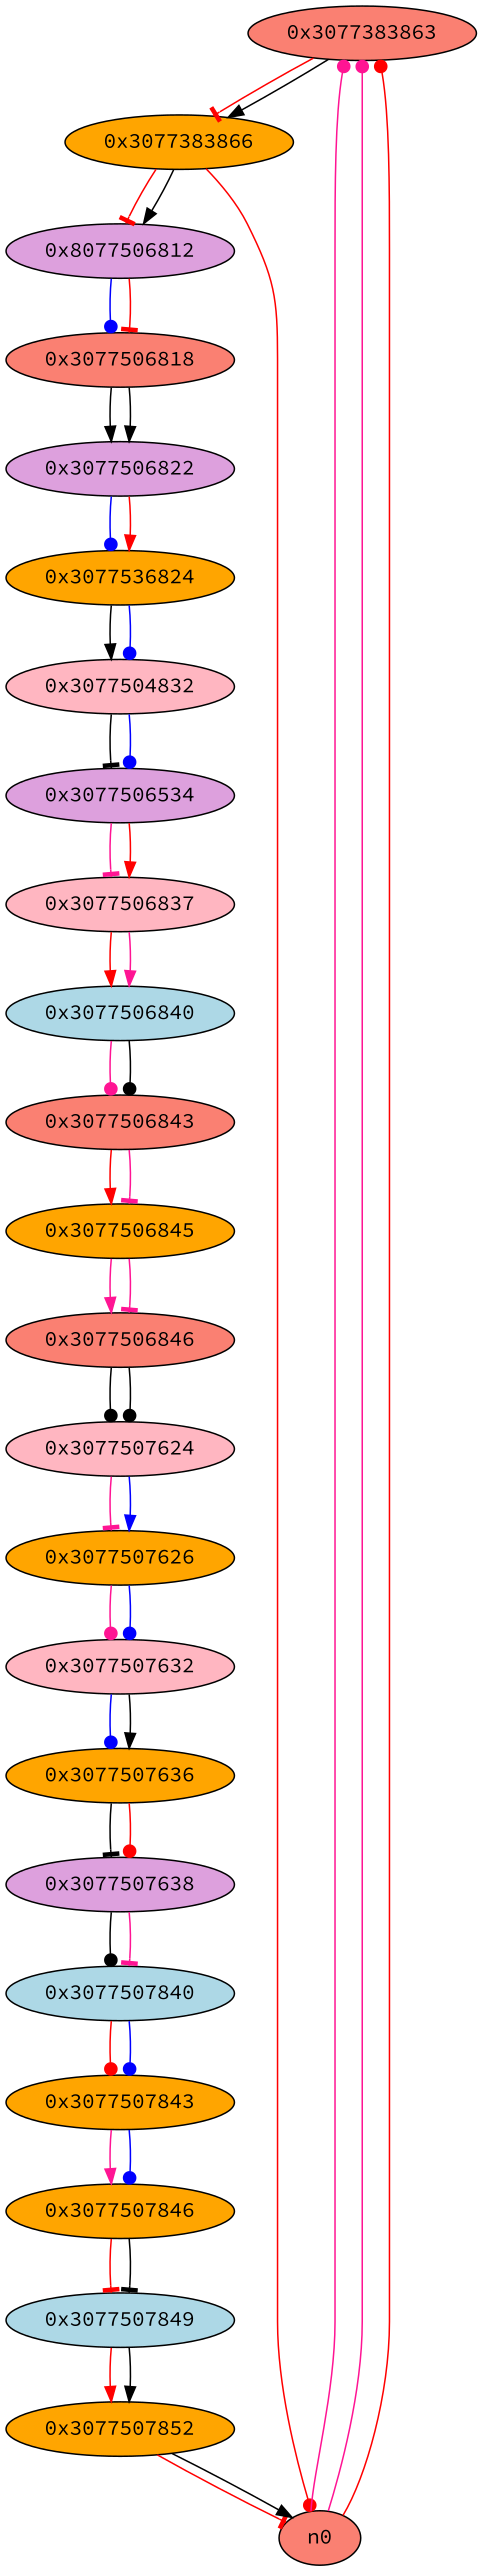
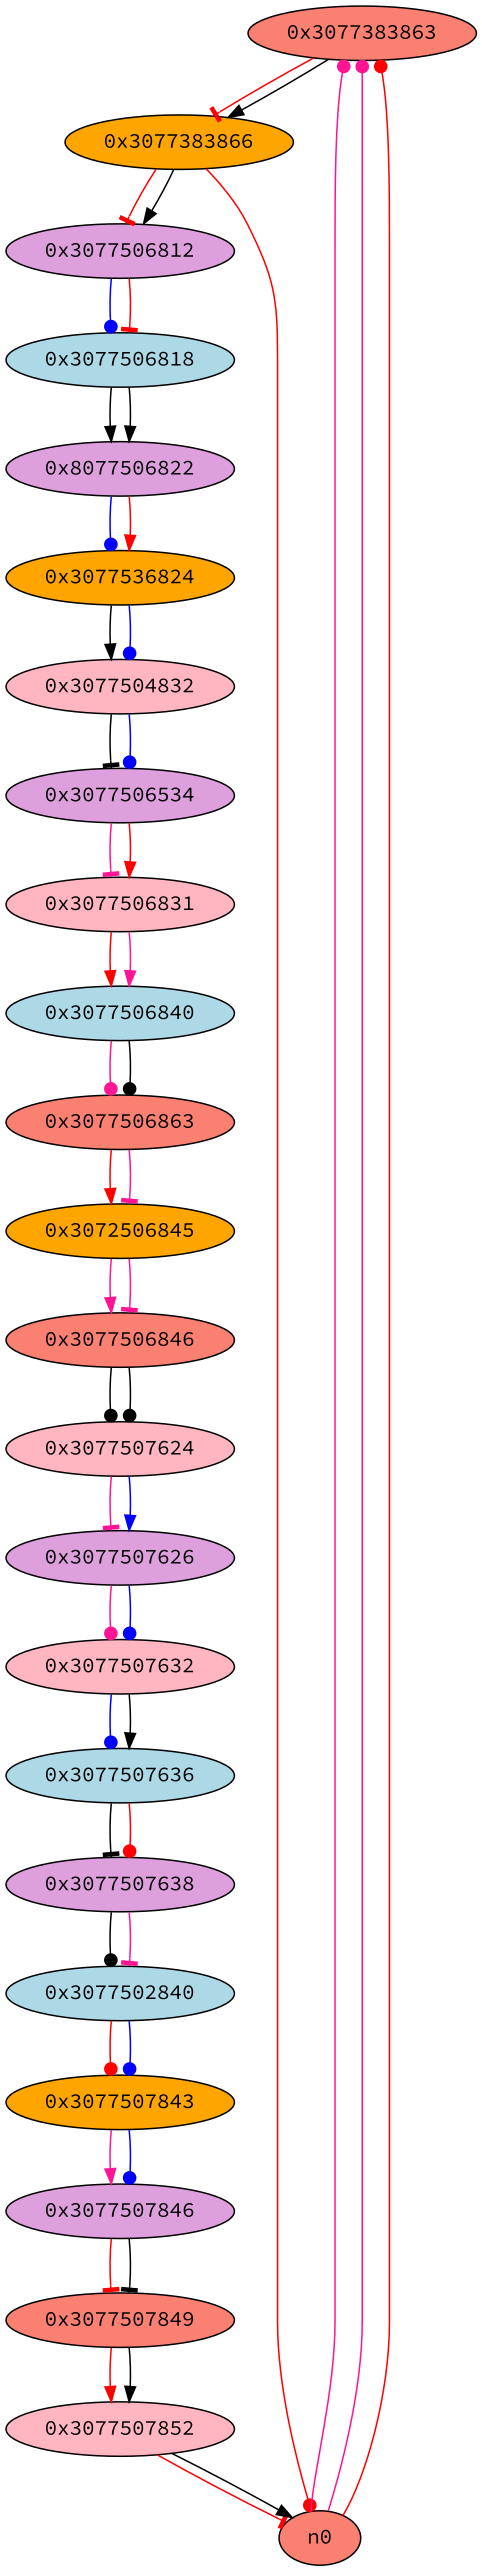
(120, 251) -> (120, 251)
(120, 360) -> (120, 360)
(120, 469) -> (120, 469)
(120, 904) -> (120, 904)
(120, 1122) -> (120, 1122)
(120, 1231) -> (120, 1231)
(120, 1558) -> (120, 1558)
(120, 1776) -> (120, 1776)
(120, 1993) -> (120, 1993)
(120, 2211) -> (120, 2211)
(120, 2320) -> (120, 2320)
(120, 2429) -> (120, 2429)
